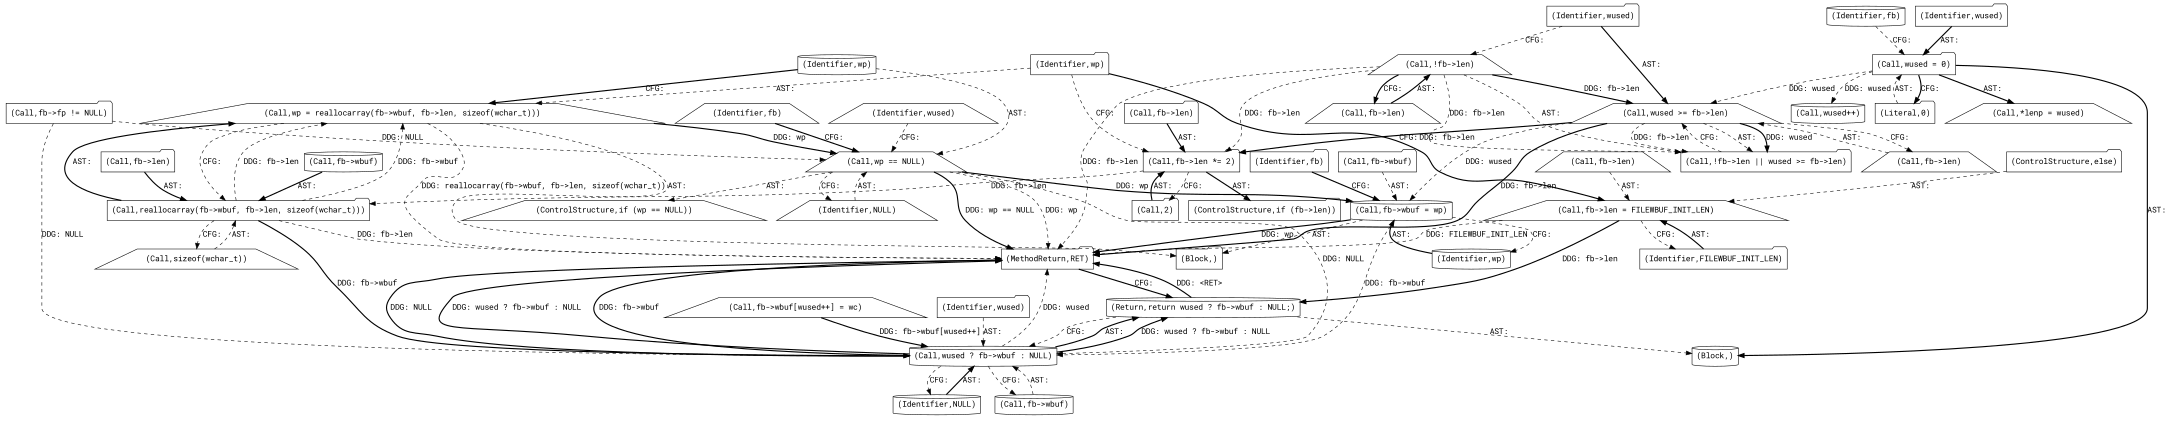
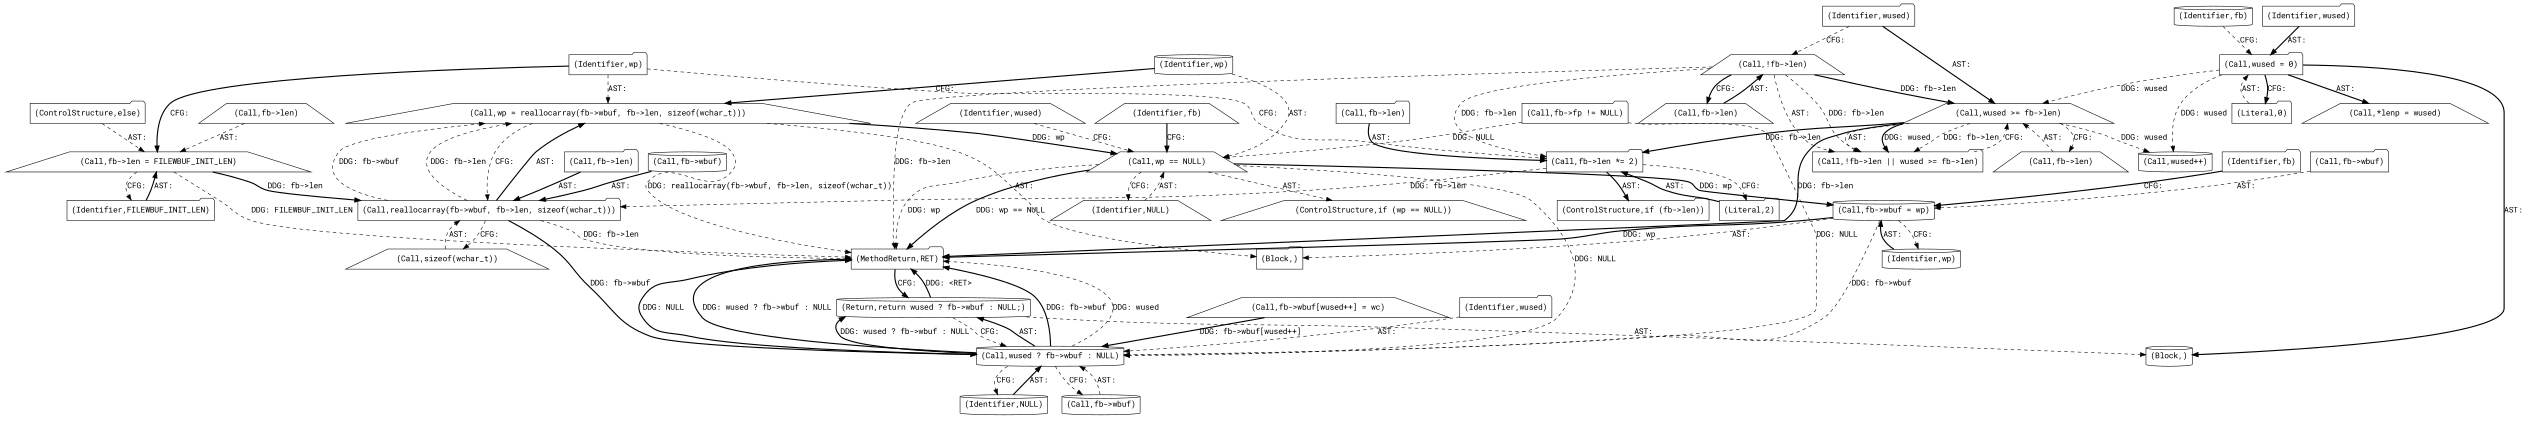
(1484, 142) -> (2102, 134)
(1155, 210) -> (1749, 210)
(1468, 282) -> (282, 193)
